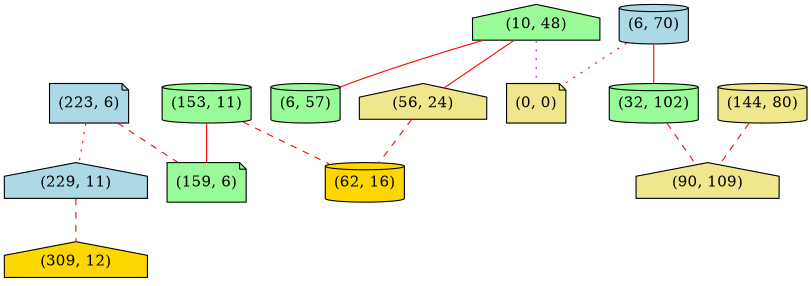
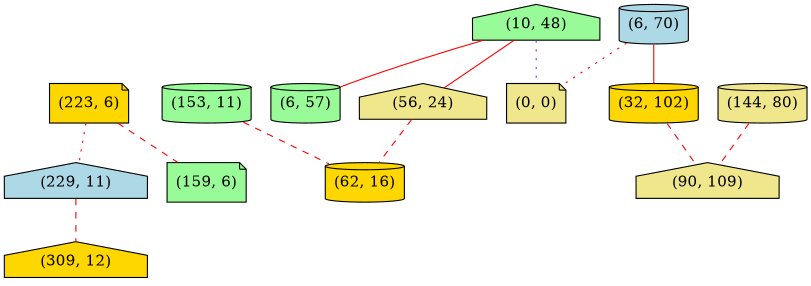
(89, 103) -> (89, 103)
(654, 103) -> (654, 103)
(207, 143) -> none
